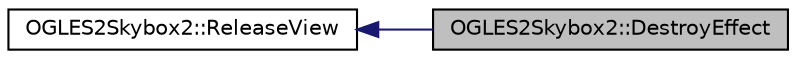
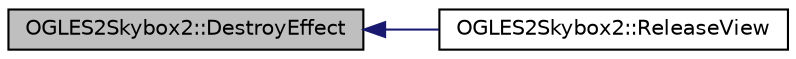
(406, 30) -> (412, 30)
